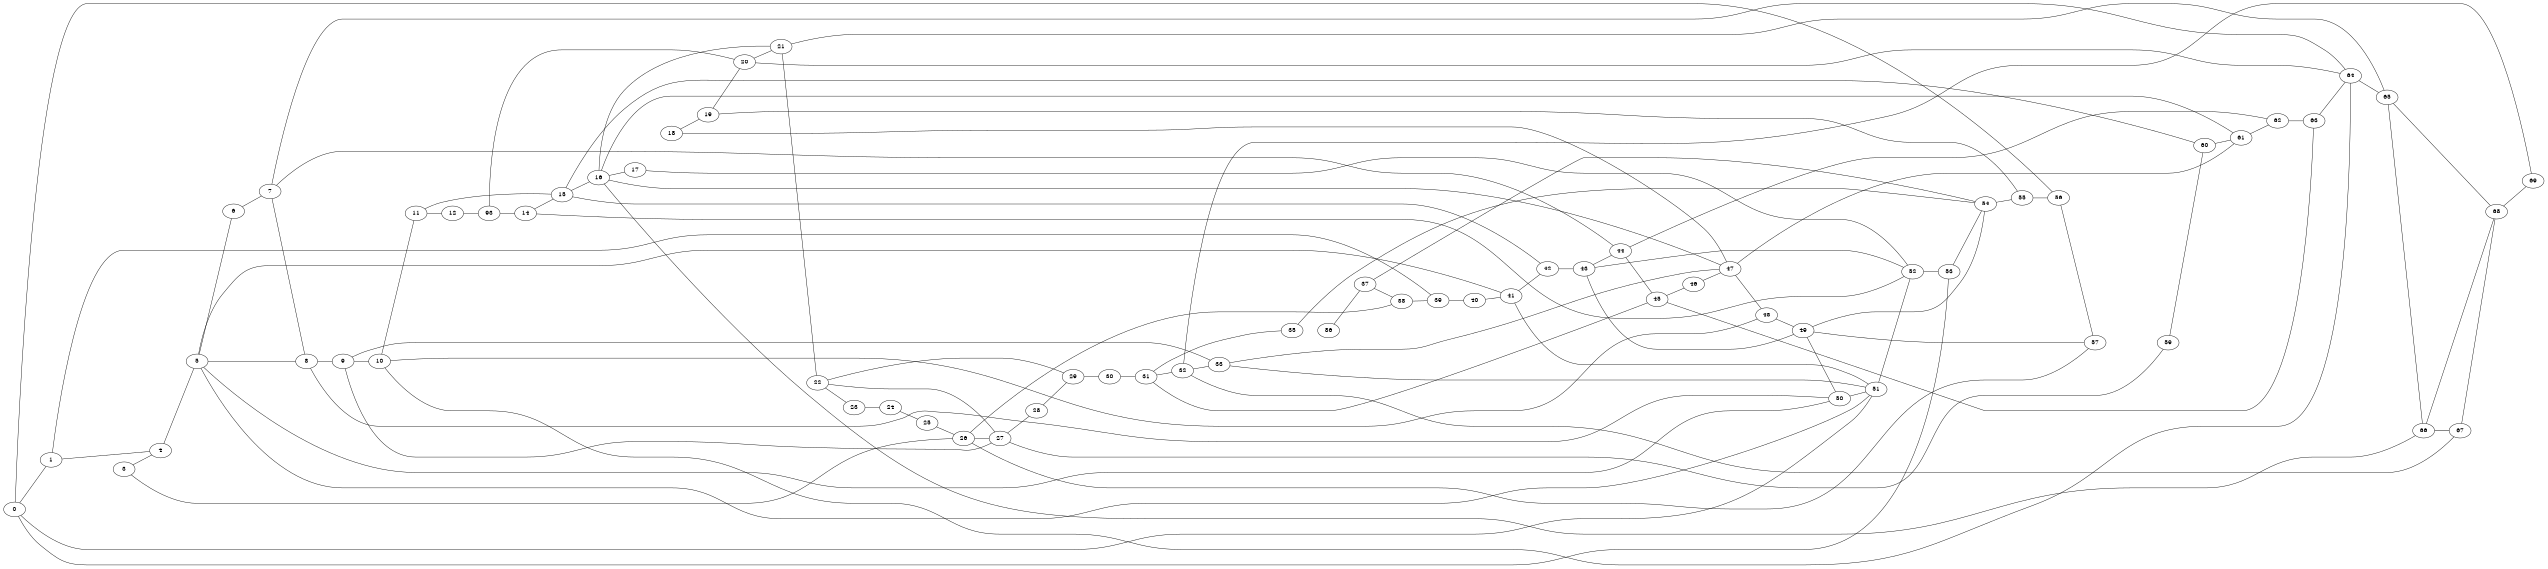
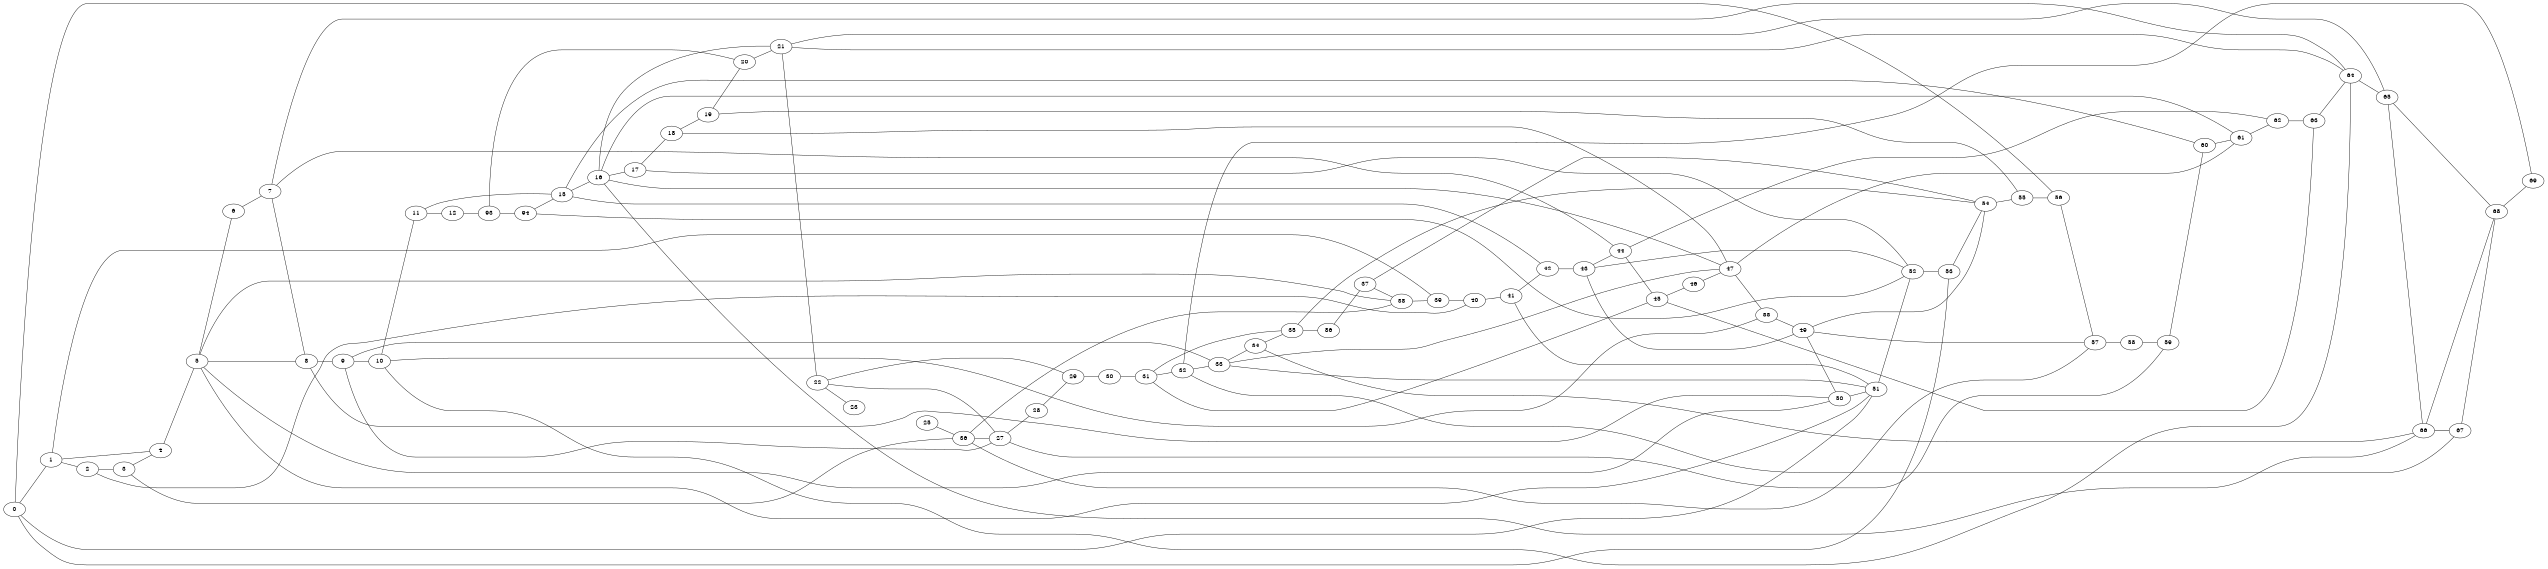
(1550, 65) -> (1571, 50)
none -> (651, 154)
(526, 213) -> (526, 213)
(826, 250) -> (778, 281)
(1767, 315) -> (1767, 315)
none -> (1310, 331)
none -> (2132, 343)
none -> (1256, 346)
(891, 408) -> none
(964, 438) -> (964, 438)
none -> (88, 469)
